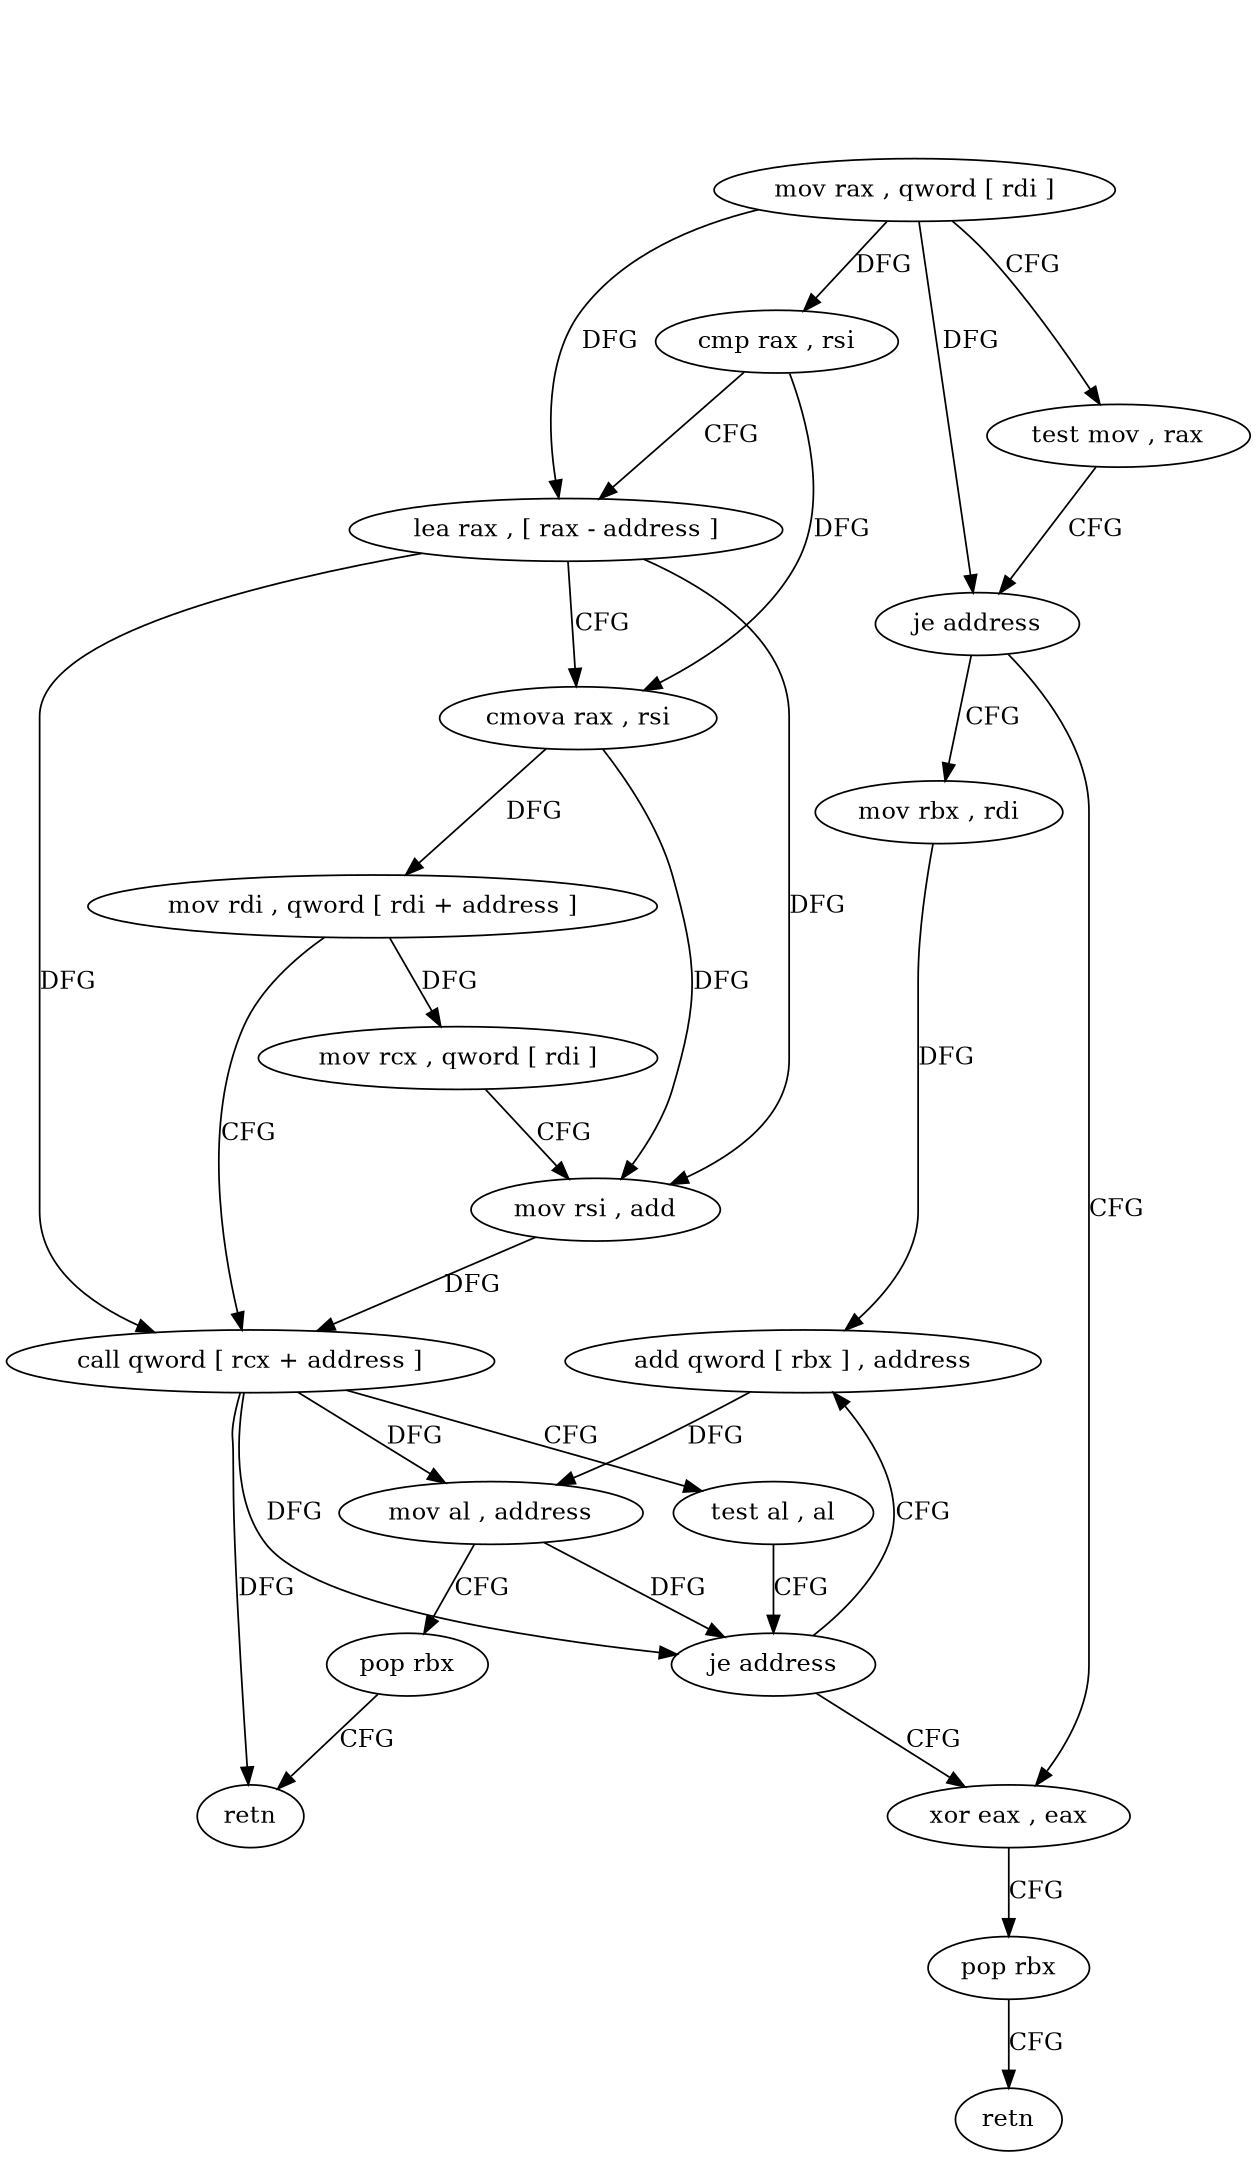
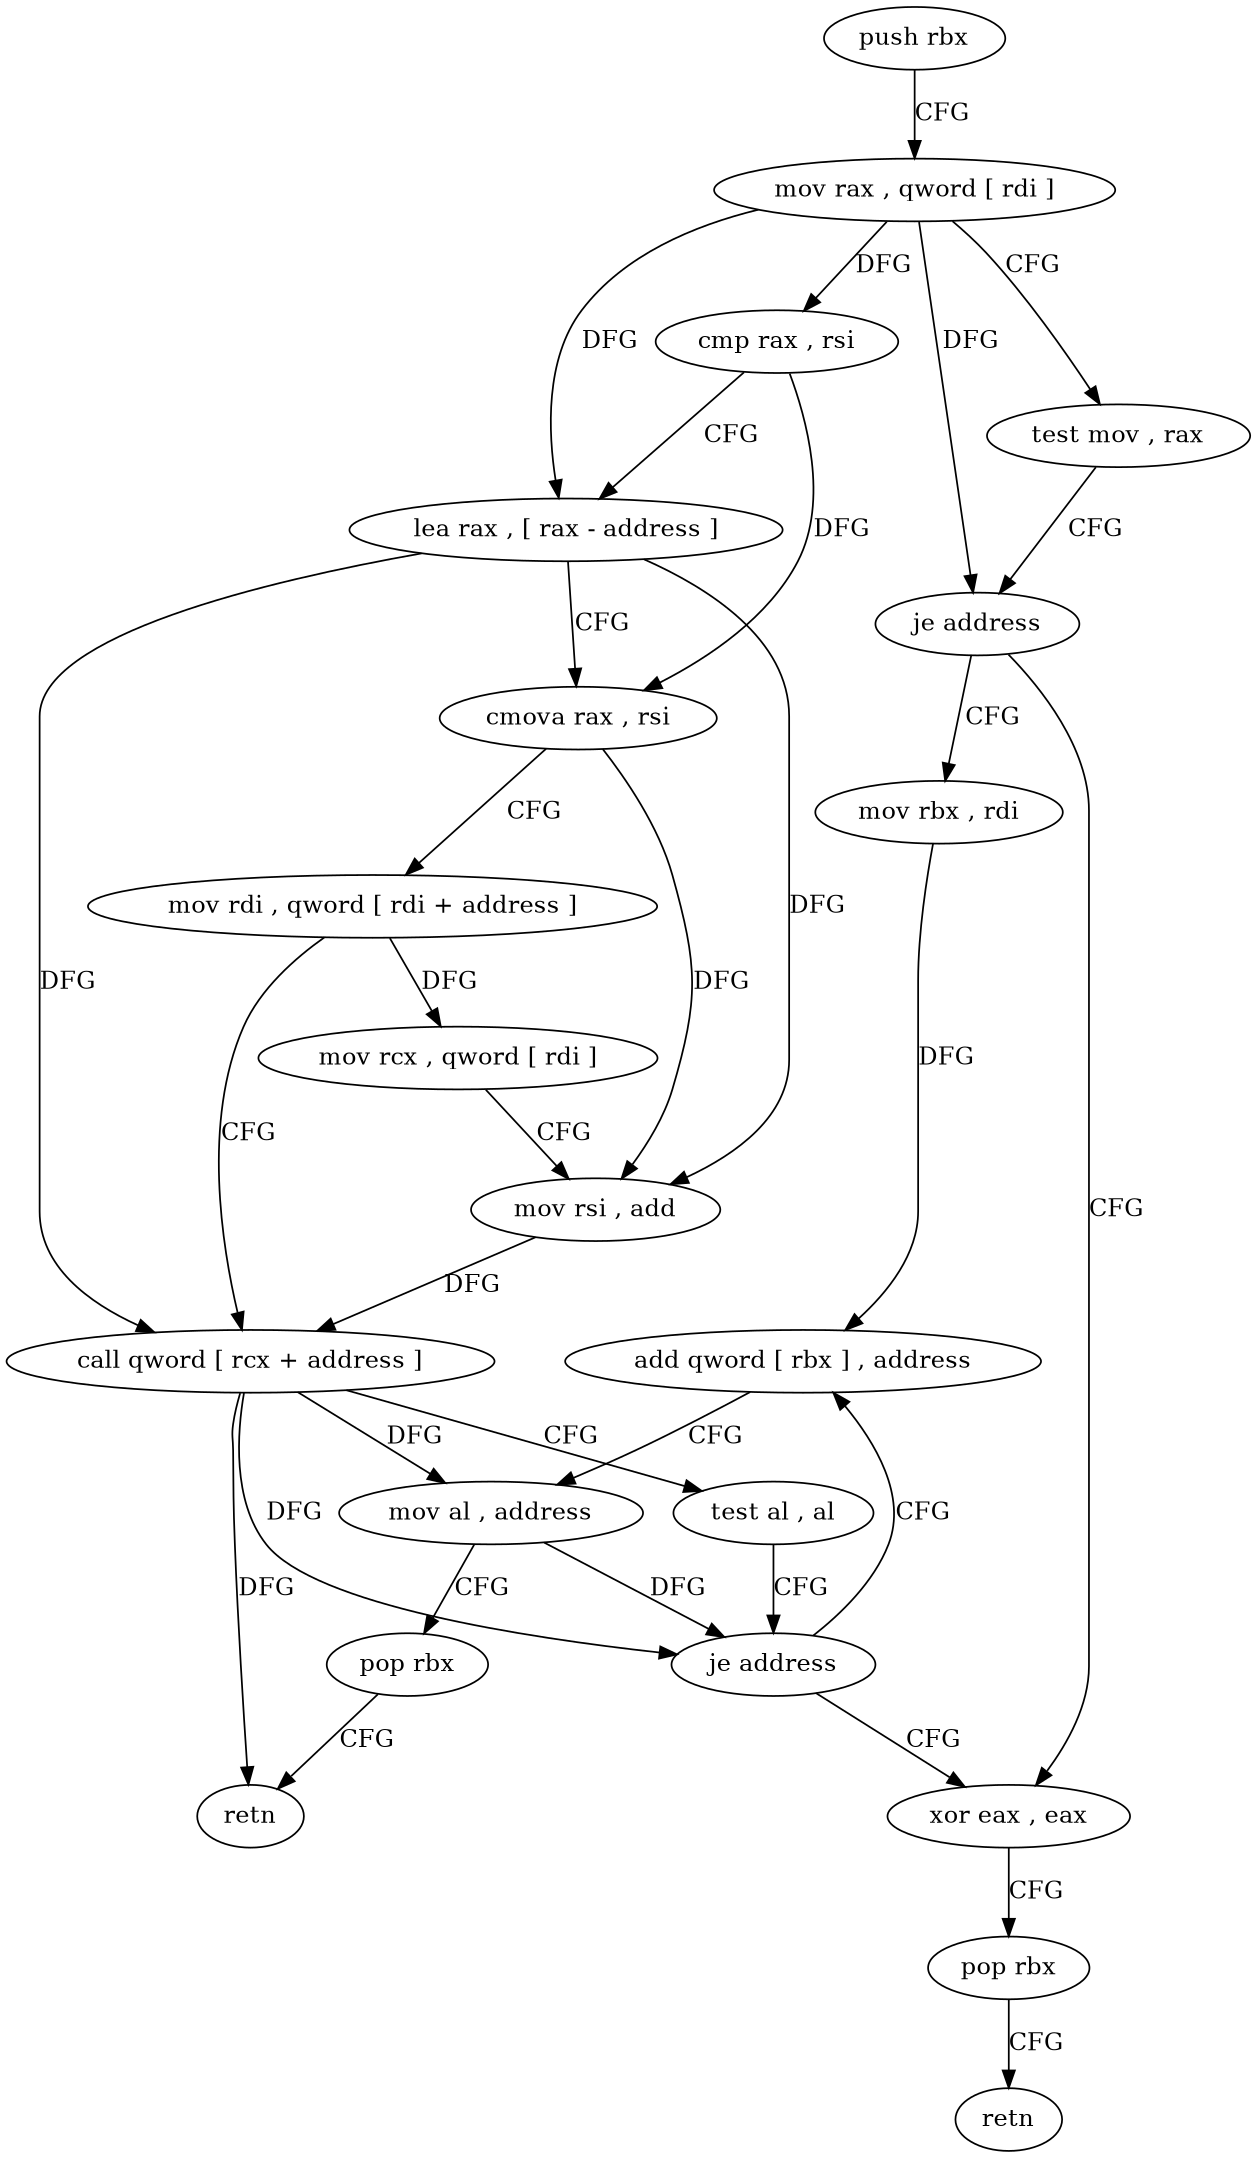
none -> (915, 38)
(535, 812) -> (535, 812)
(716, 1437) -> (716, 1437)
